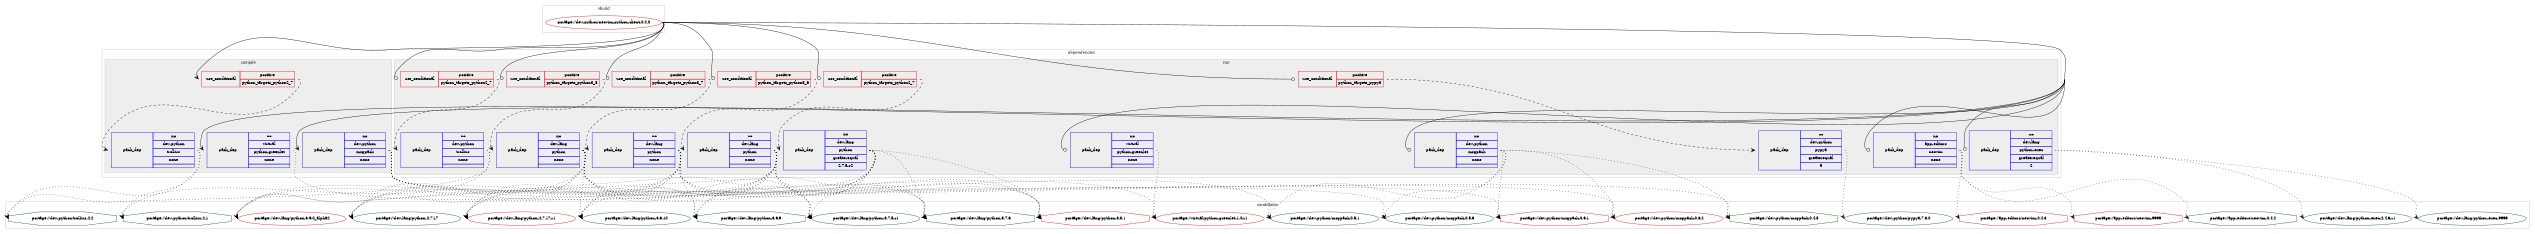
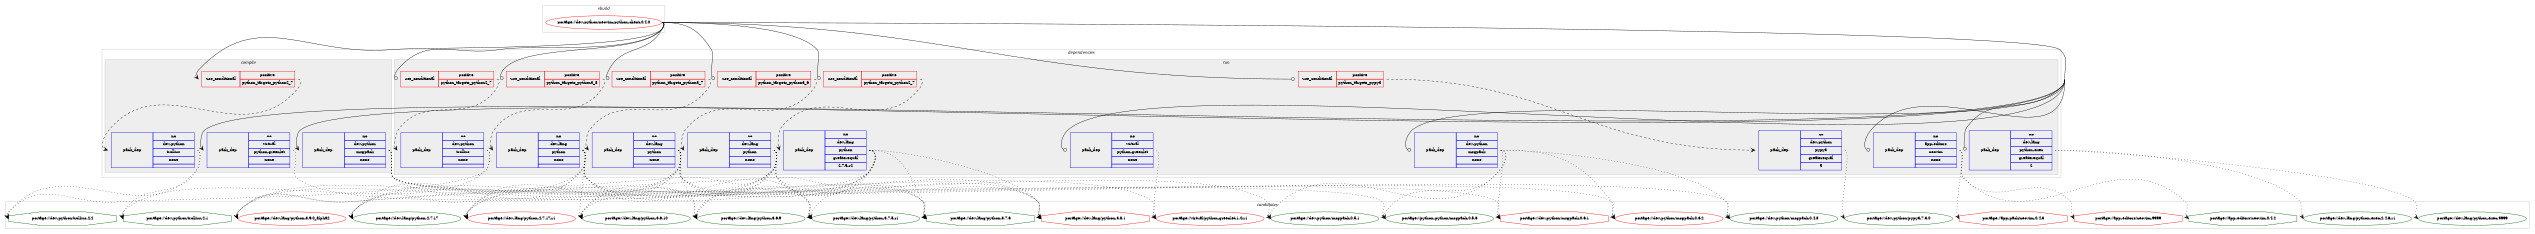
(751, 219) -> (751, 219)
(1440, 219) -> (1440, 219)
(1784, 219) -> (1784, 219)
(2013, 219) -> (2013, 219)
